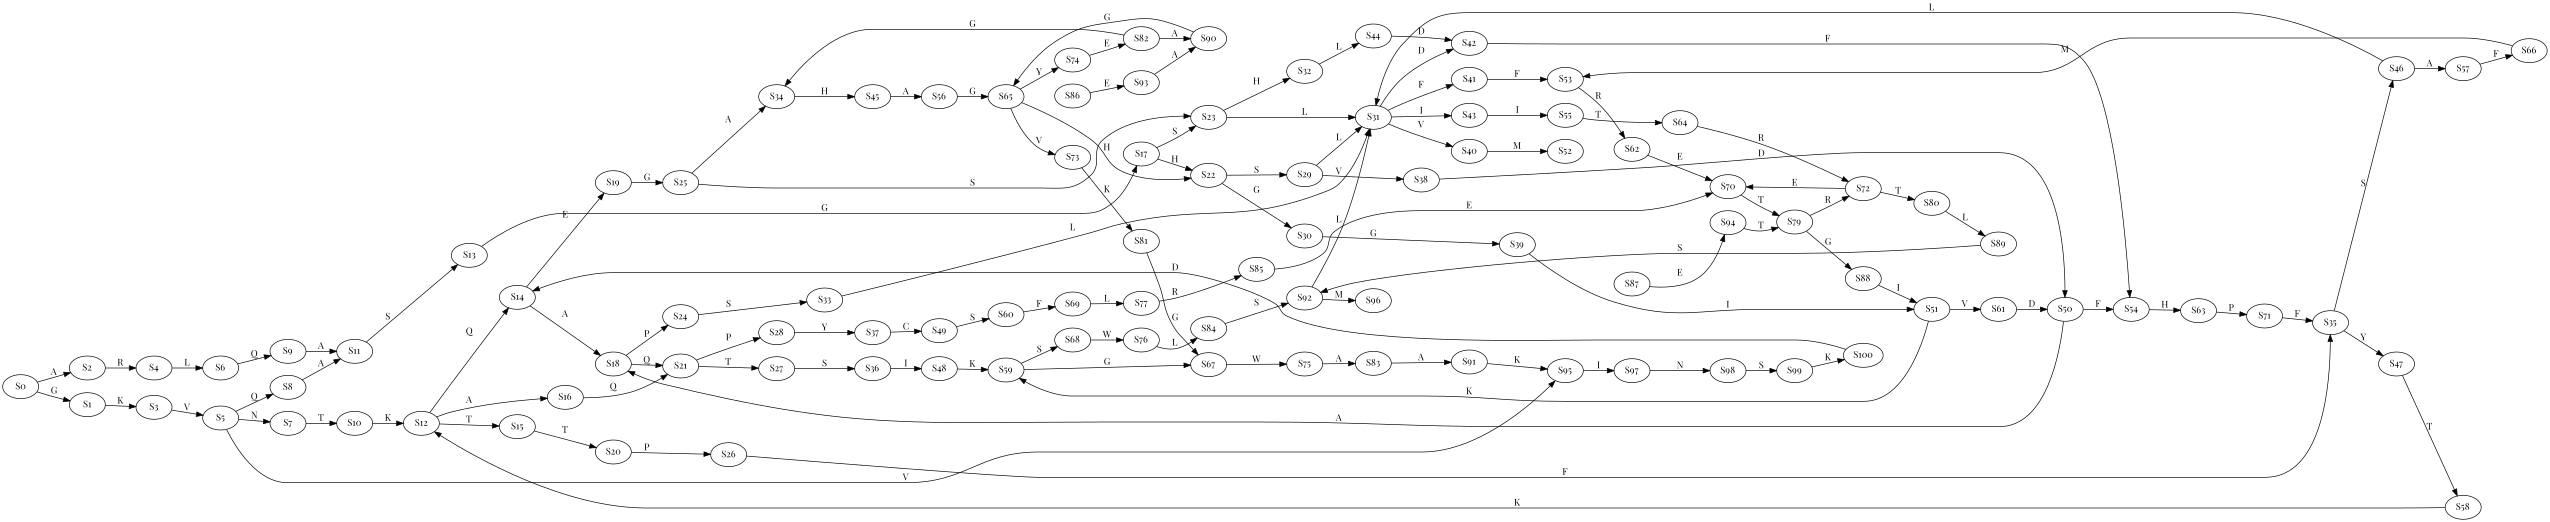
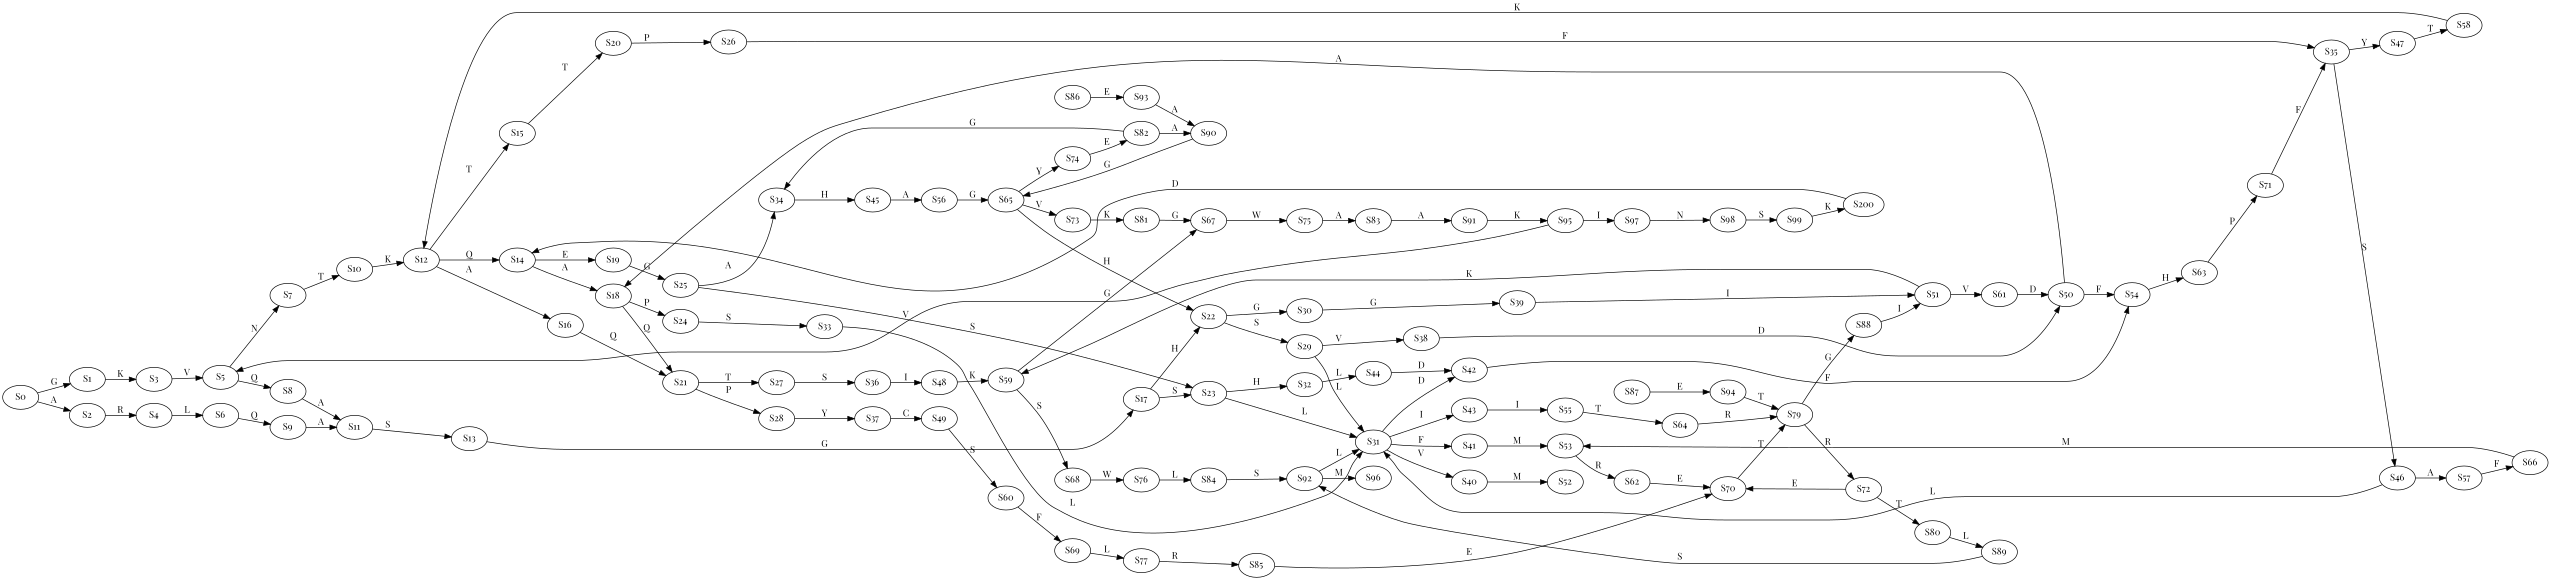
(1517, 74) -> (1517, 441)
(1772, 148) -> (1734, 421)
(1863, 355) -> (1864, 205)
(888, 483) -> (899, 327)
